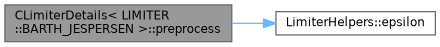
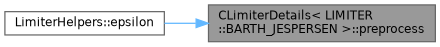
(248, 23) -> (180, 23)
